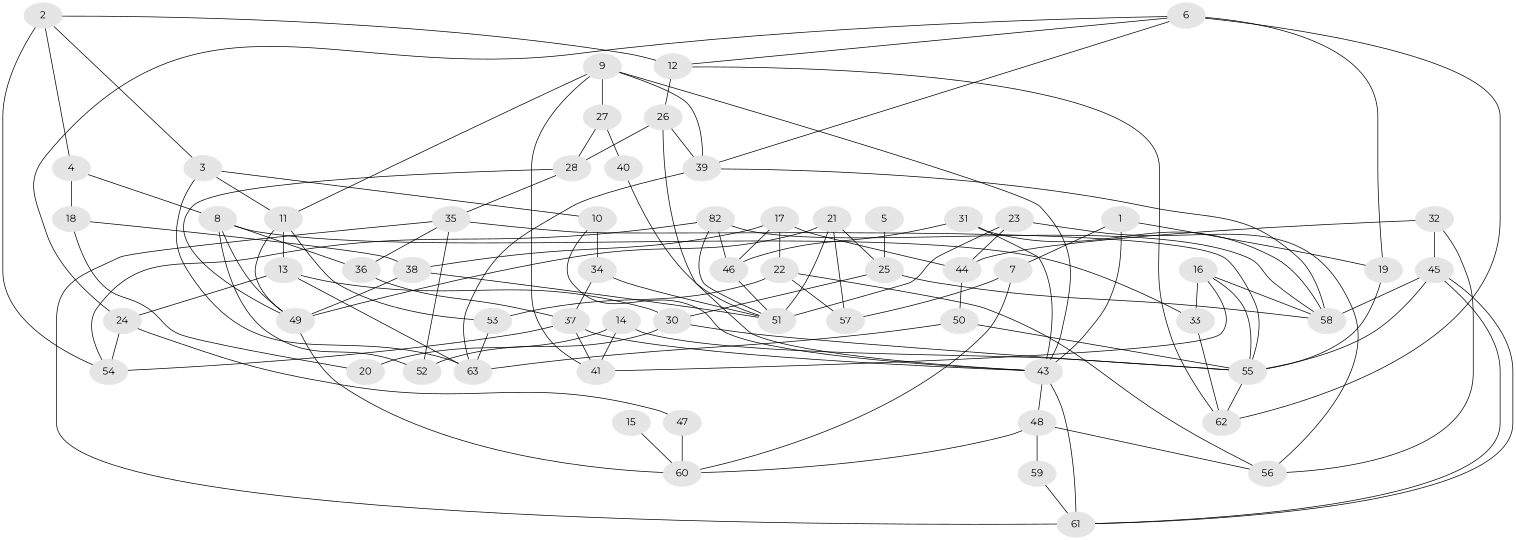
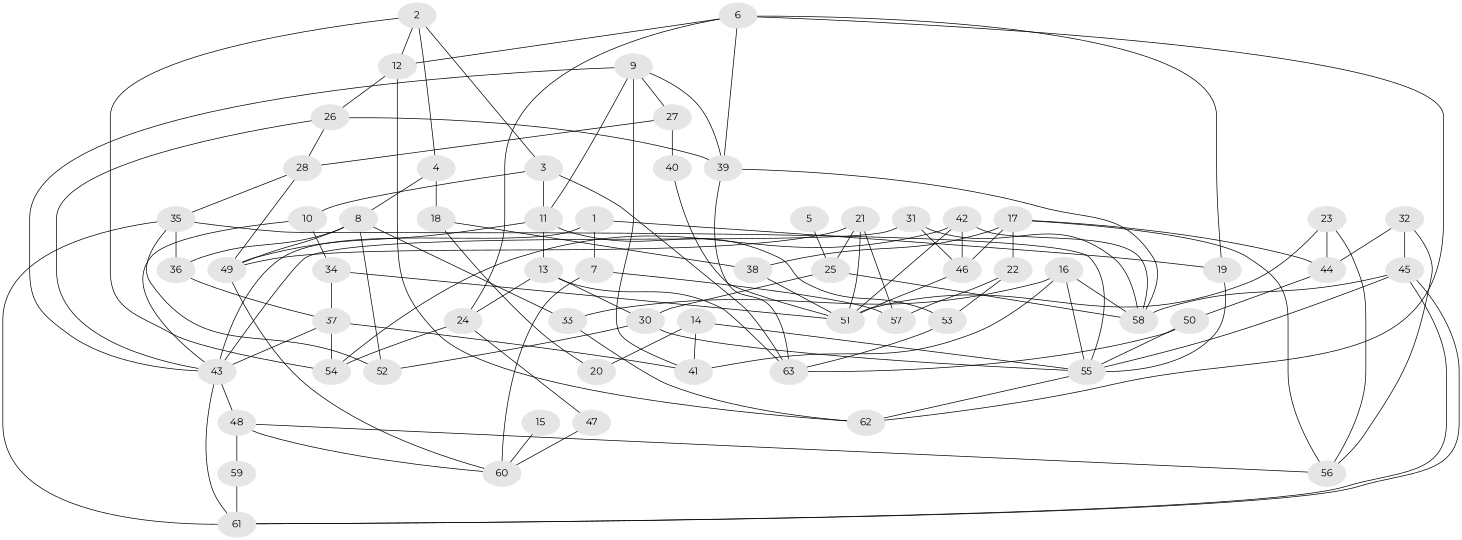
(715, 219) -> (962, 219)
(353, 297) -> none
(1029, 327) -> (1251, 259)
